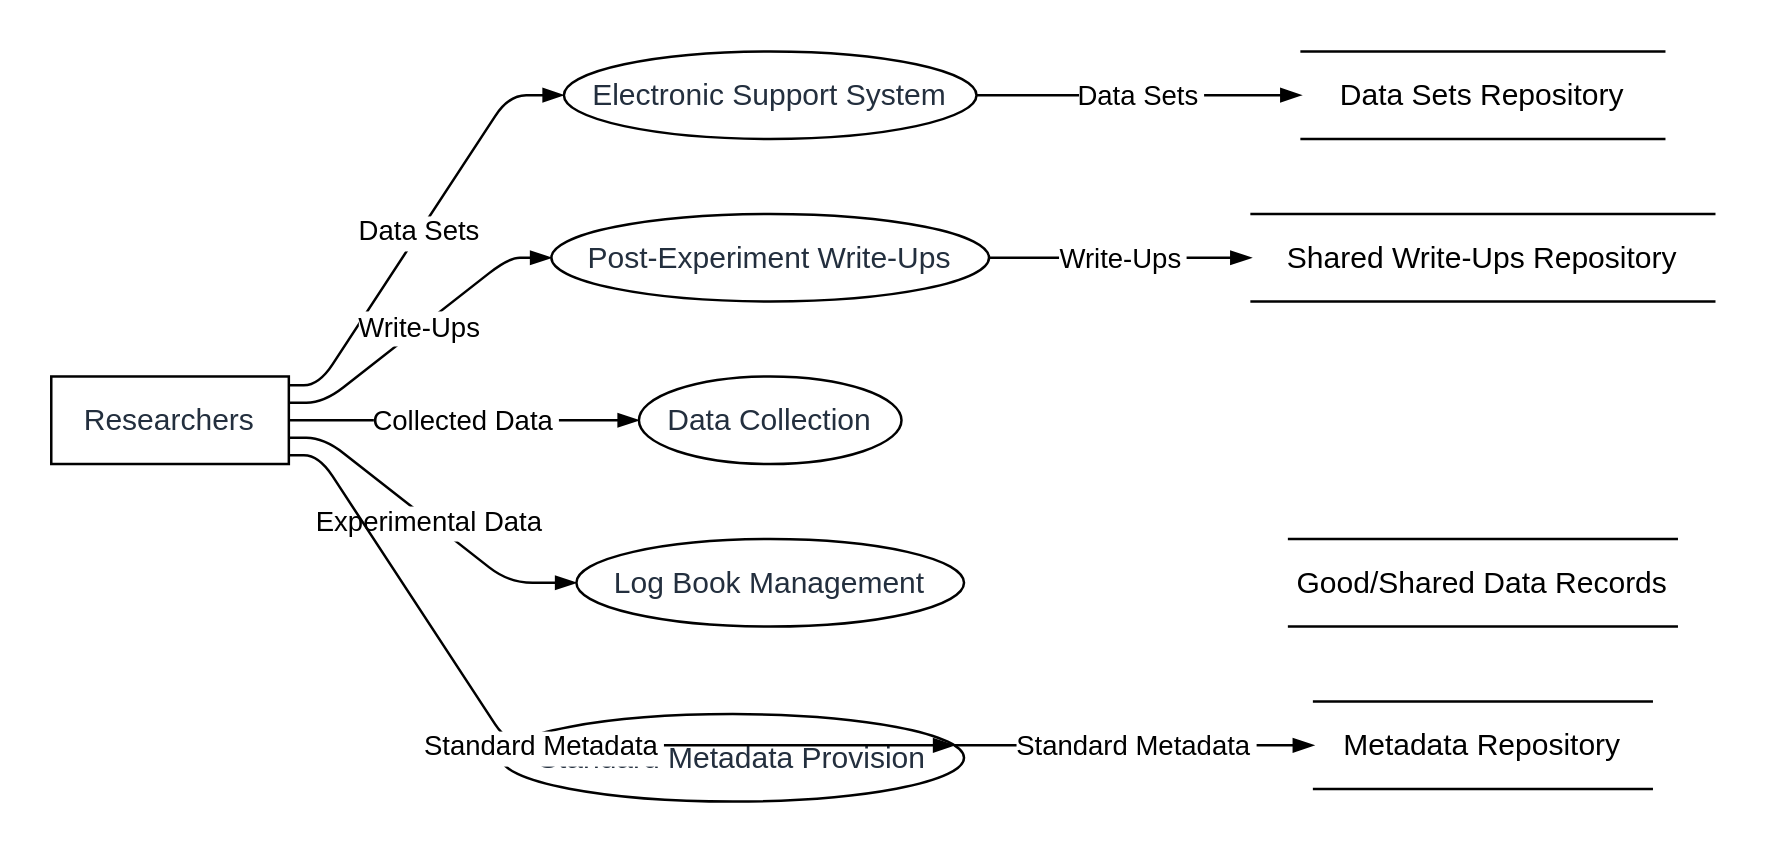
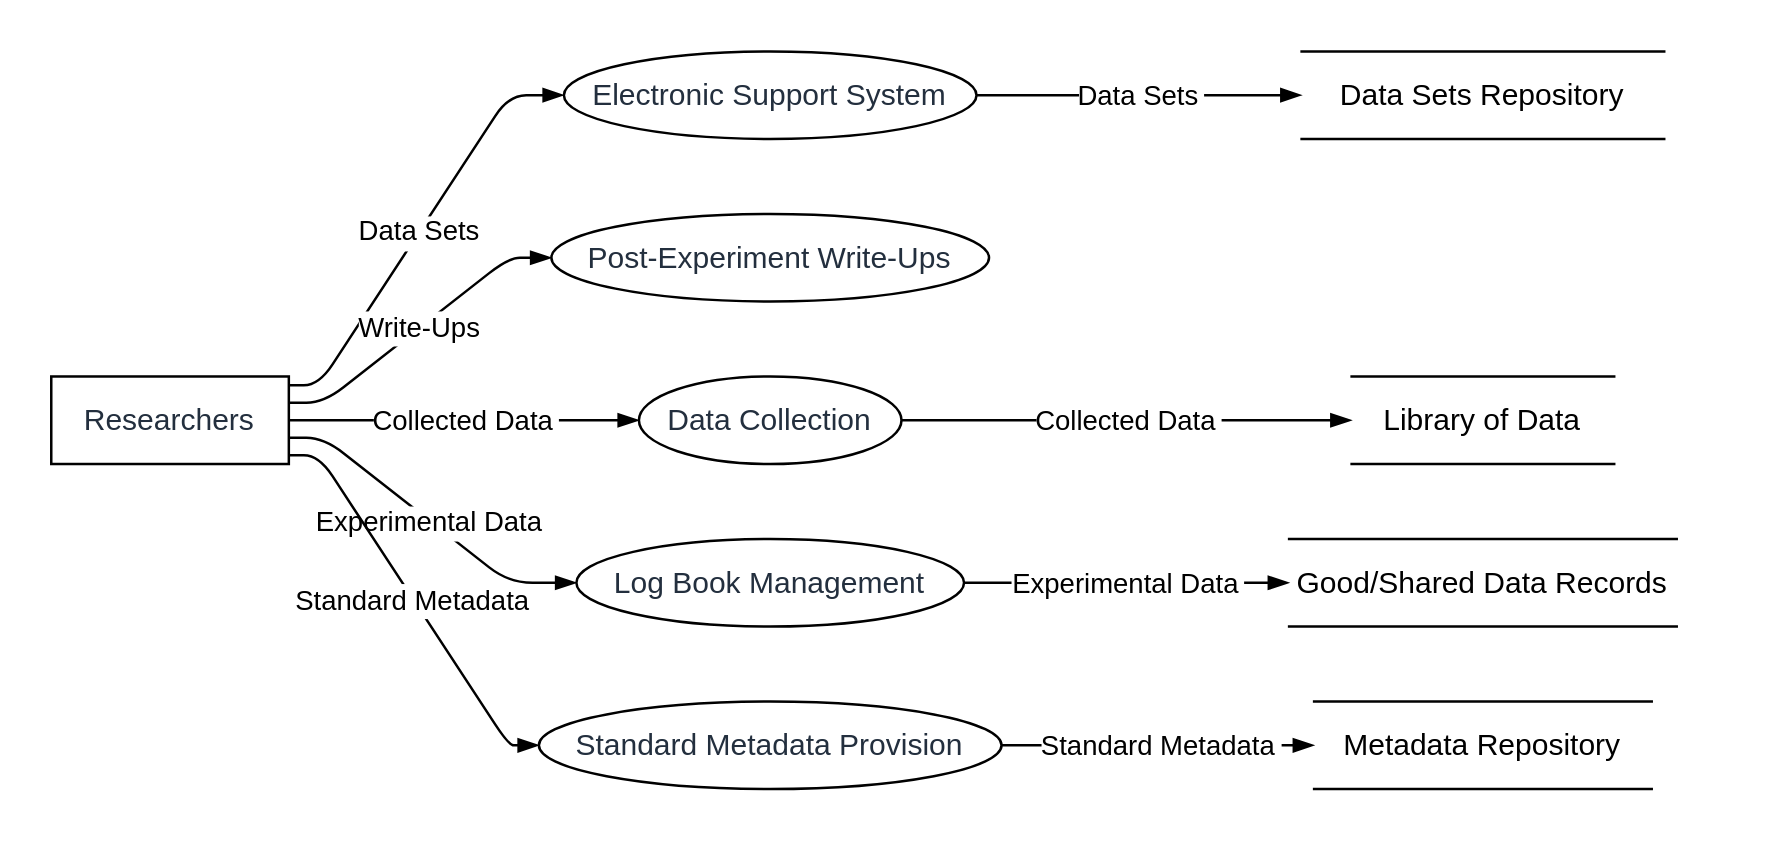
(1109, 258) -> none
(1483, 258) -> none
none -> (1250, 420)
none -> (1483, 420)
none -> (1068, 583)
(733, 758) -> (770, 745)
